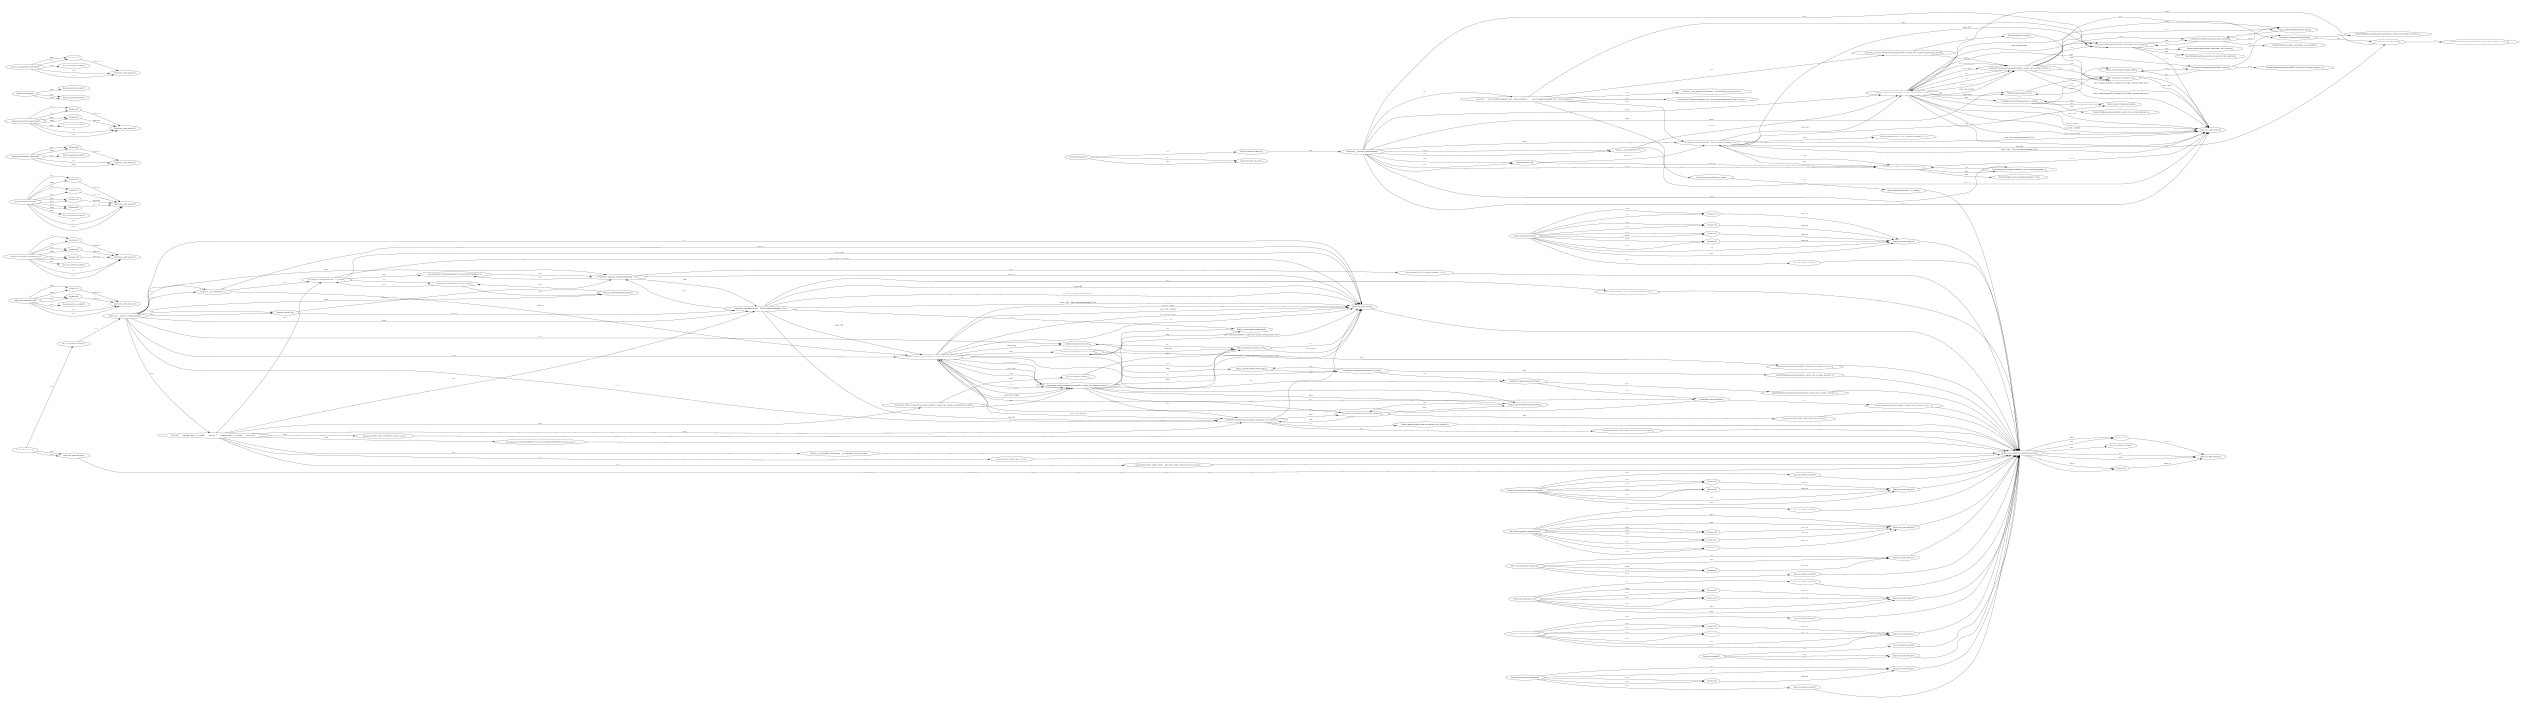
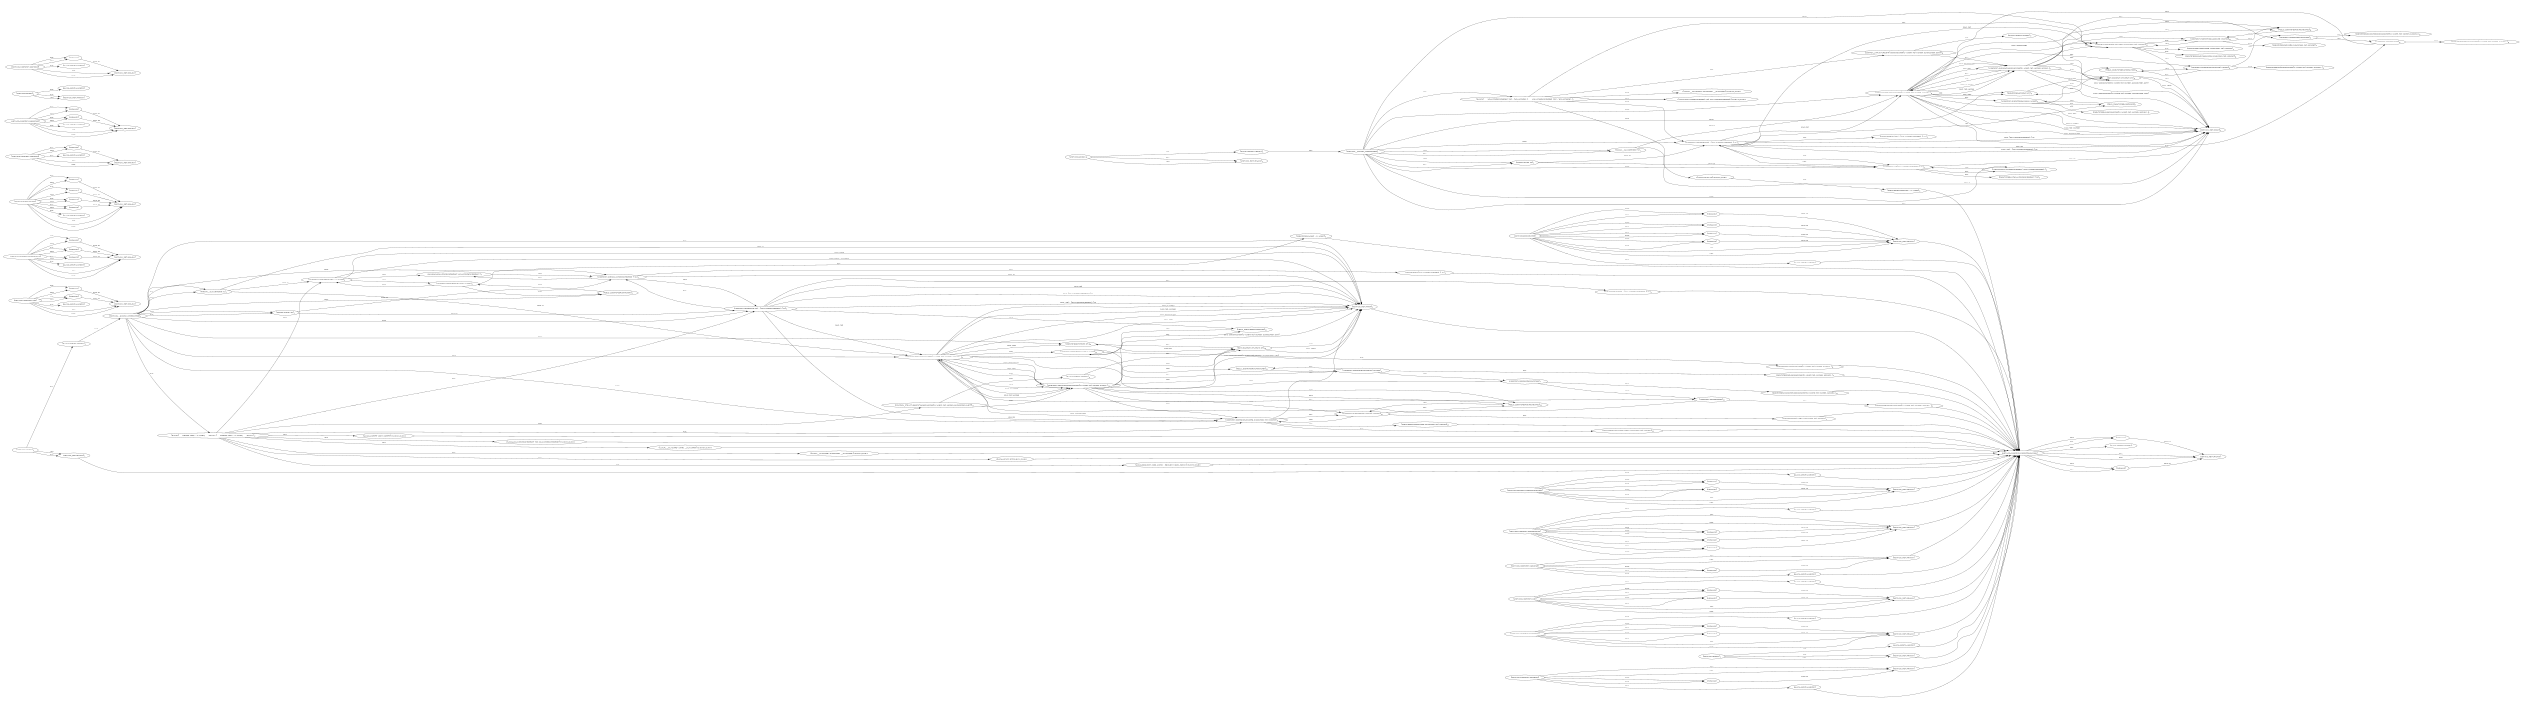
none -> (1311, 236)
none -> (685, 448)
